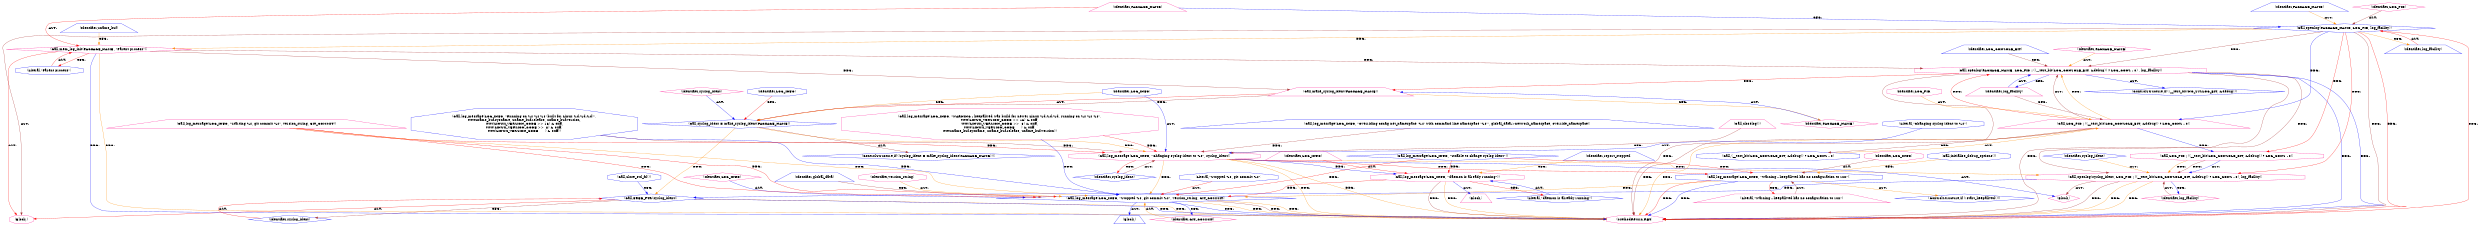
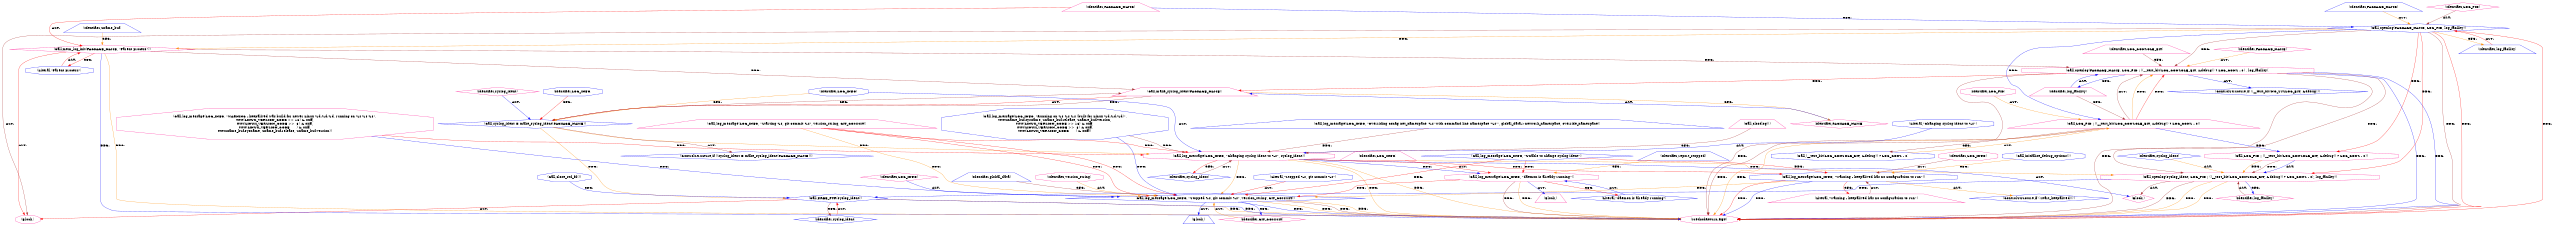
(1995, 49) -> (2136, 49)
none -> (835, 101)
